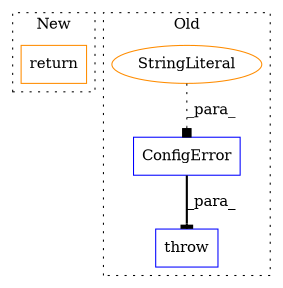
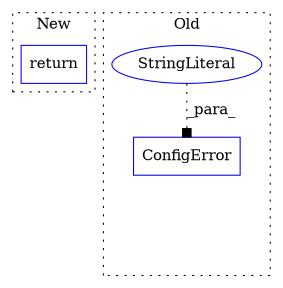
(54, 64) -> (54, 64)
(187, 64) -> (187, 64)
(187, 248) -> none
